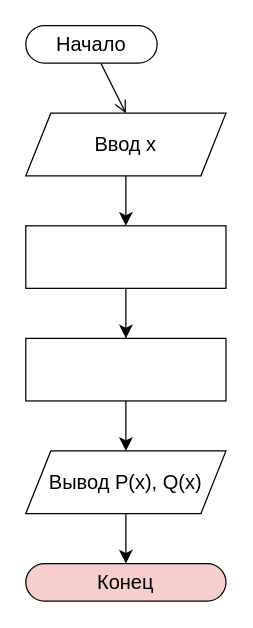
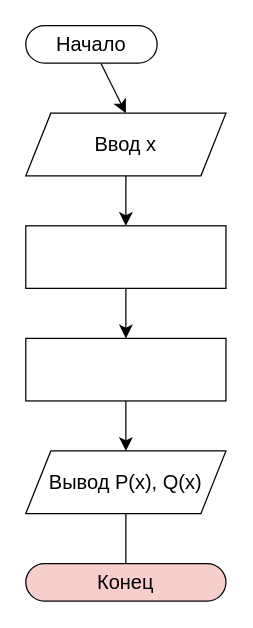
(122, 105) -> (120, 102)
(126, 551) -> (126, 556)
